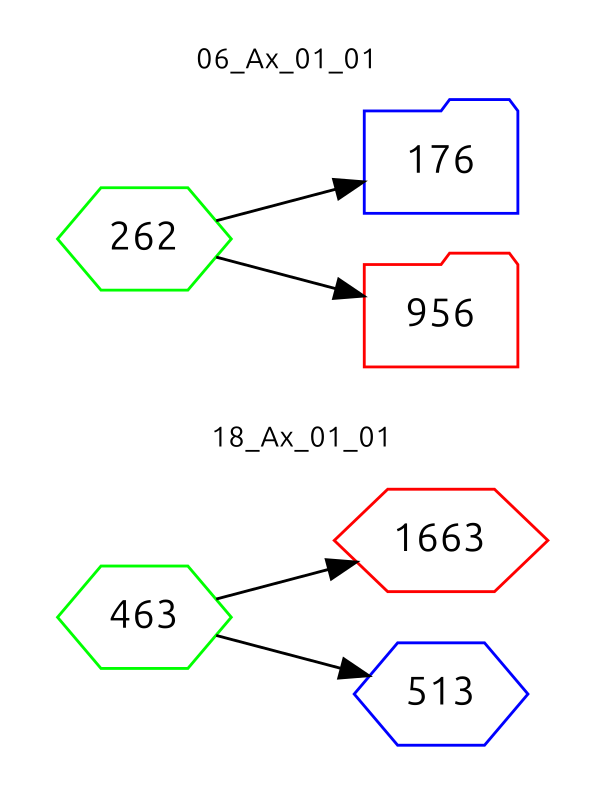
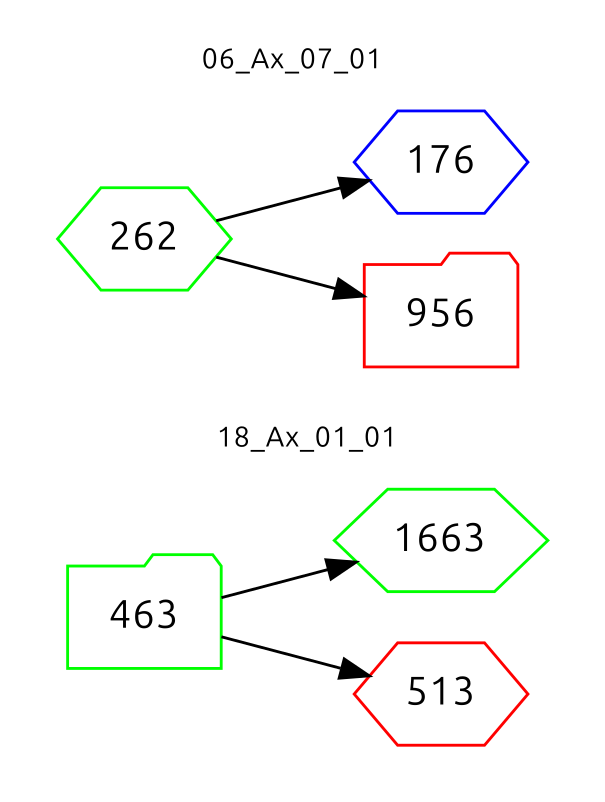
(287, 61) -> (293, 61)
(441, 162) -> (441, 162)
(441, 540) -> (441, 540)
(144, 617) -> (144, 617)
(441, 694) -> (441, 694)
